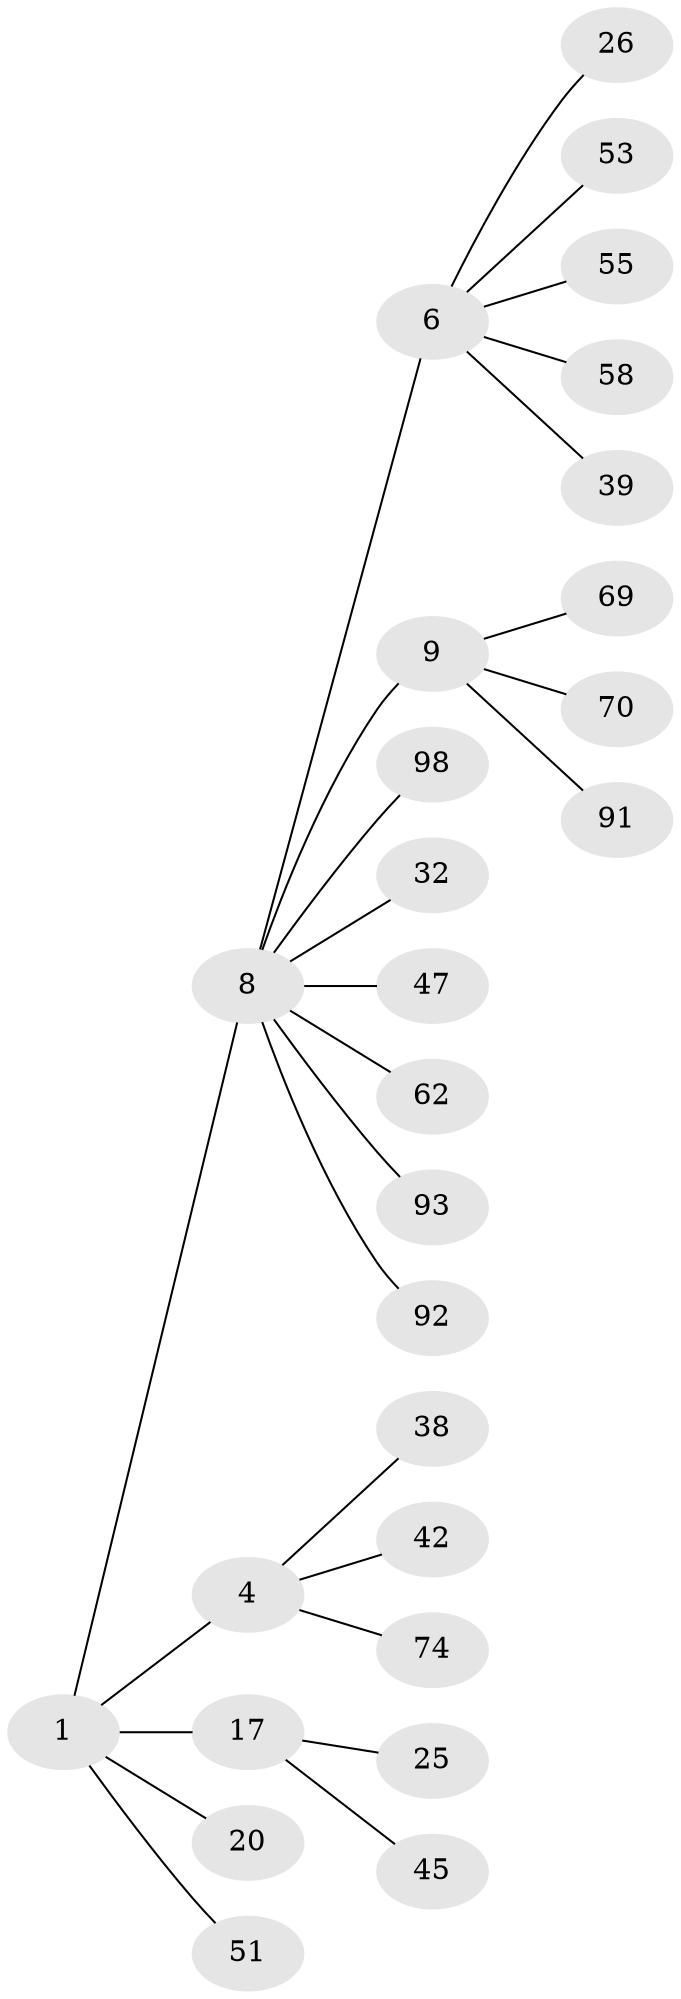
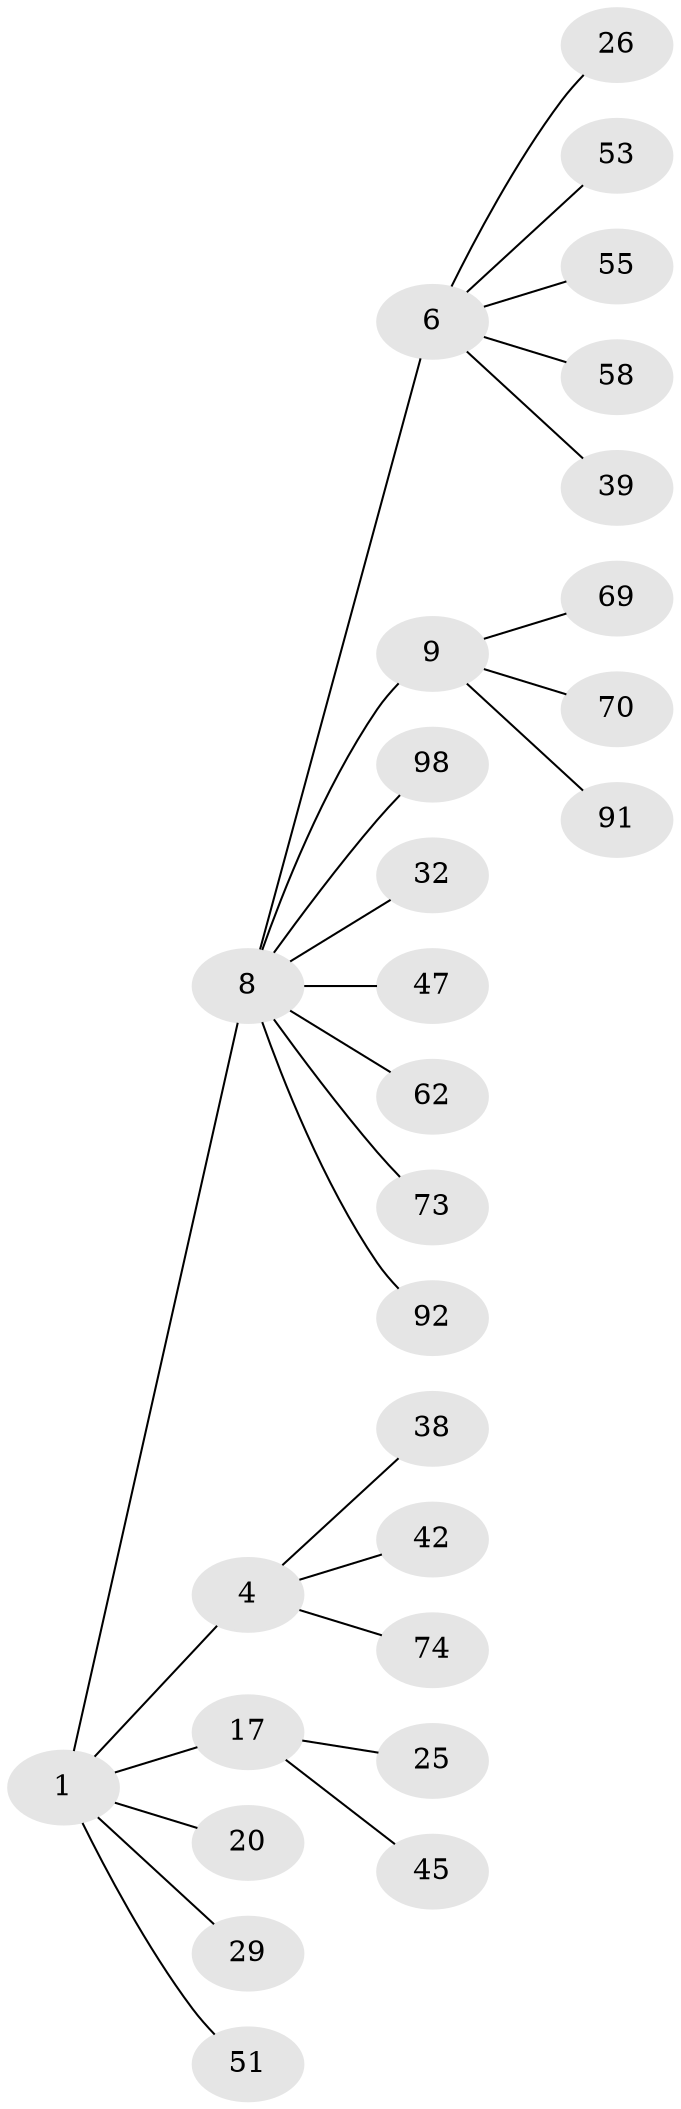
(433, 1207) -> (433, 1207)
none -> (248, 1954)
